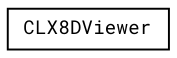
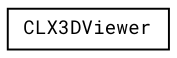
(88, 29) -> (88, 29)
